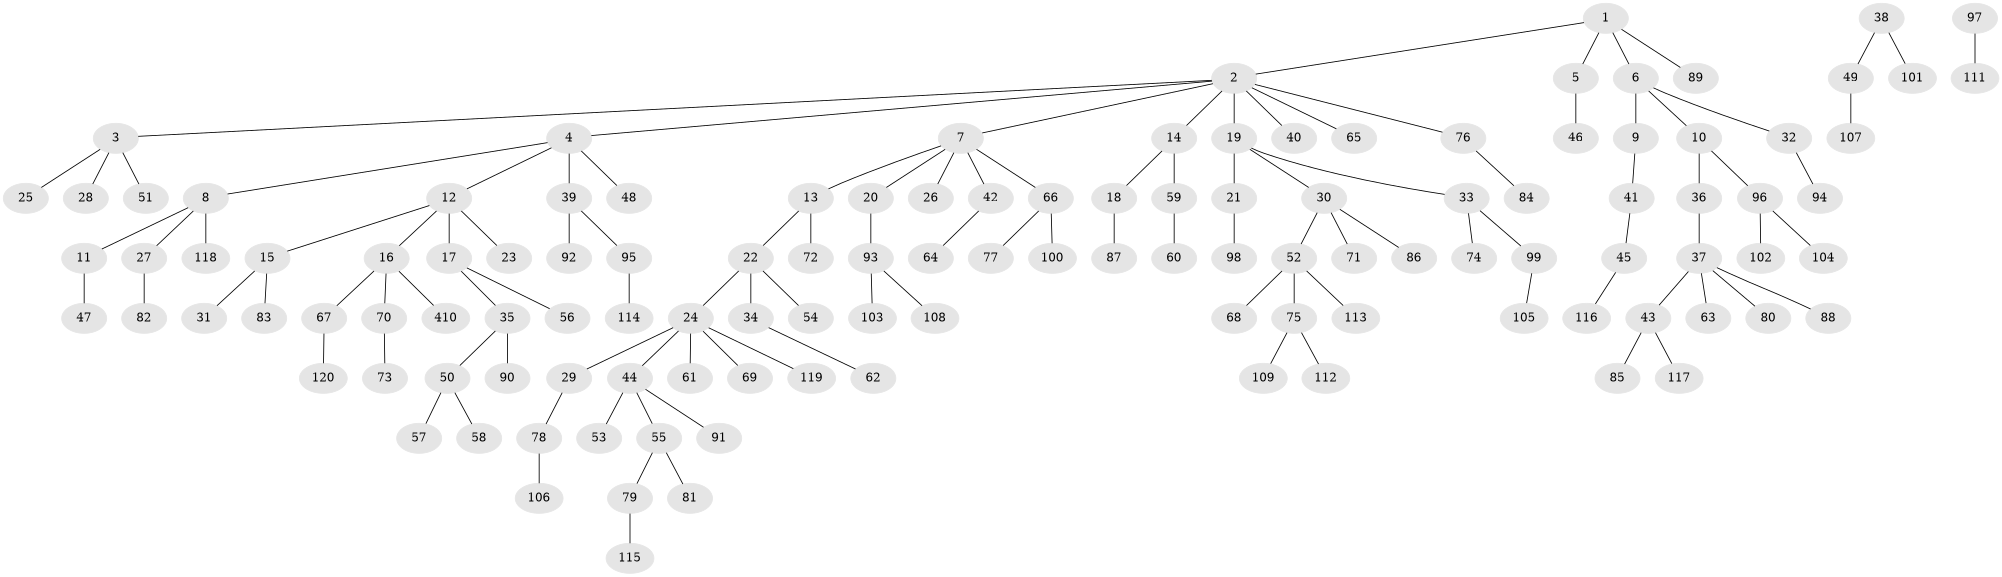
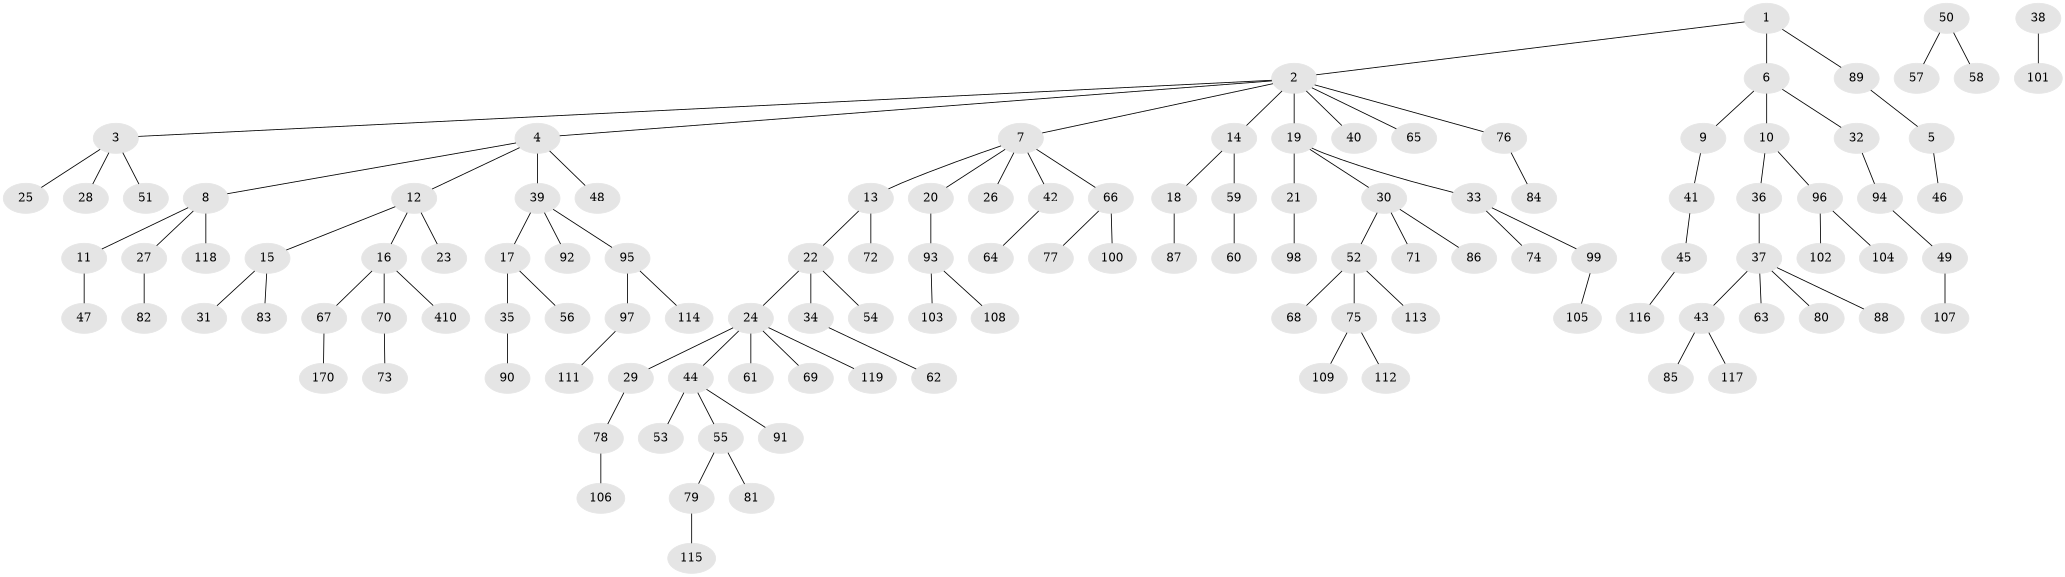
(1591, 48) -> (1894, 108)
(1866, 48) -> (1913, 228)
(449, 228) -> (522, 228)
none -> (628, 288)
(478, 348) -> none
(323, 378) -> (323, 378)
